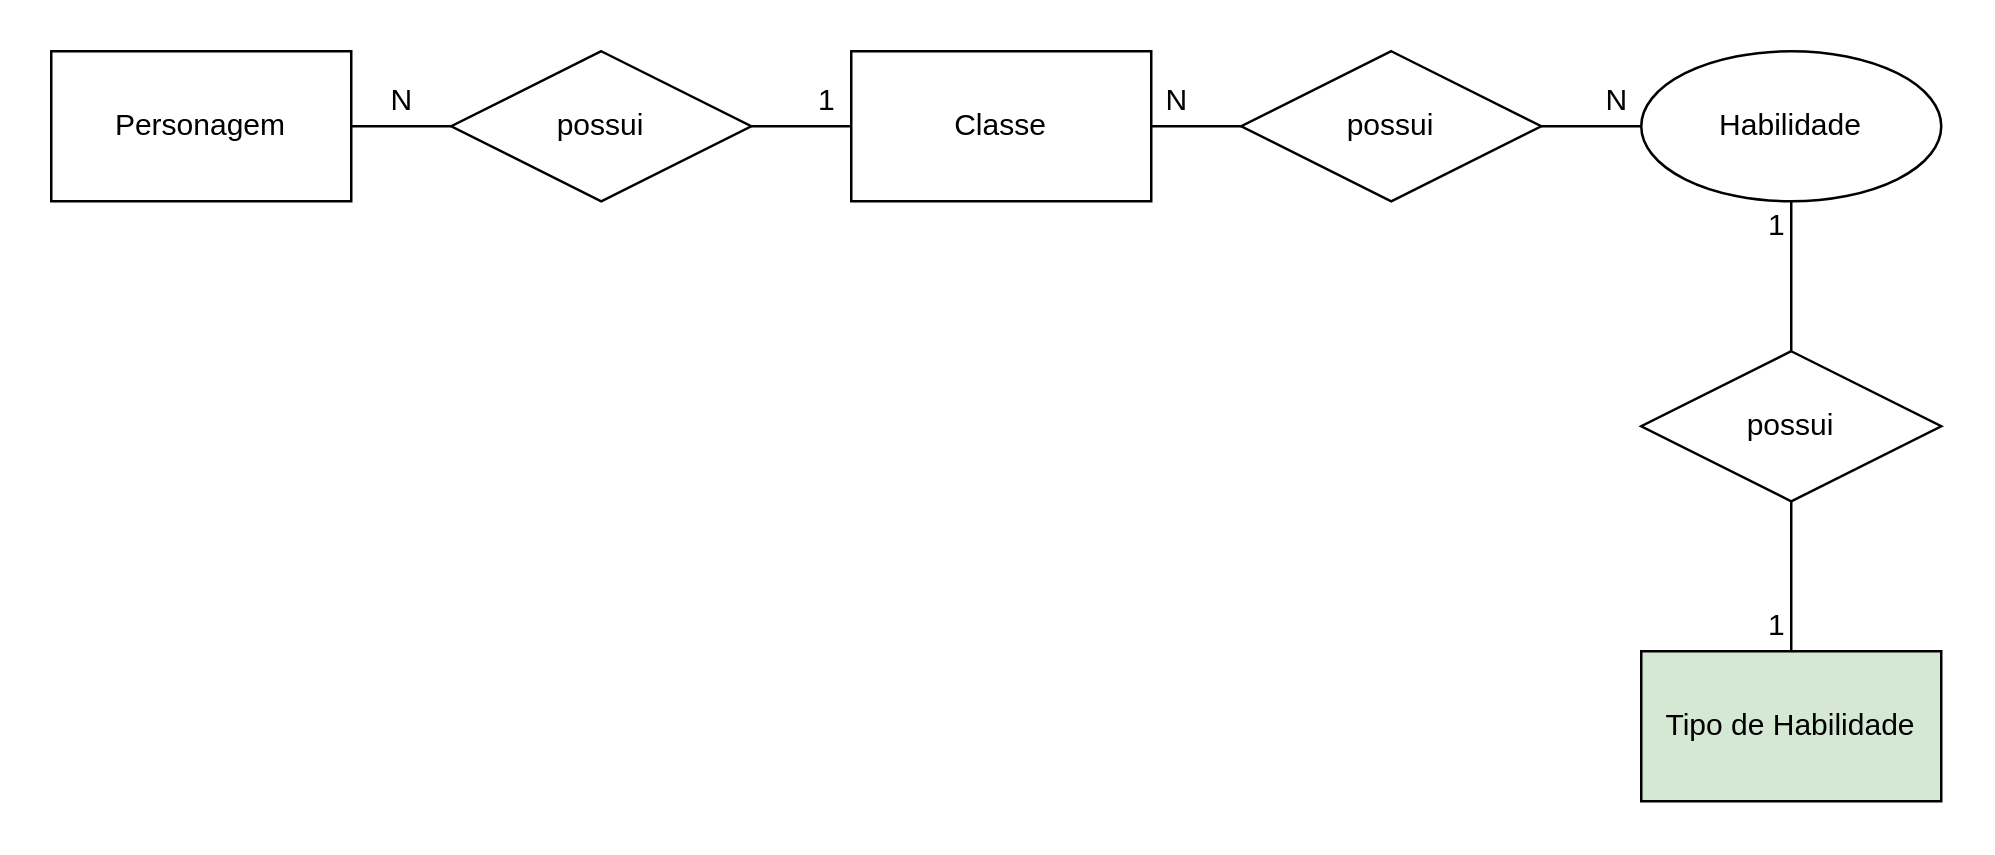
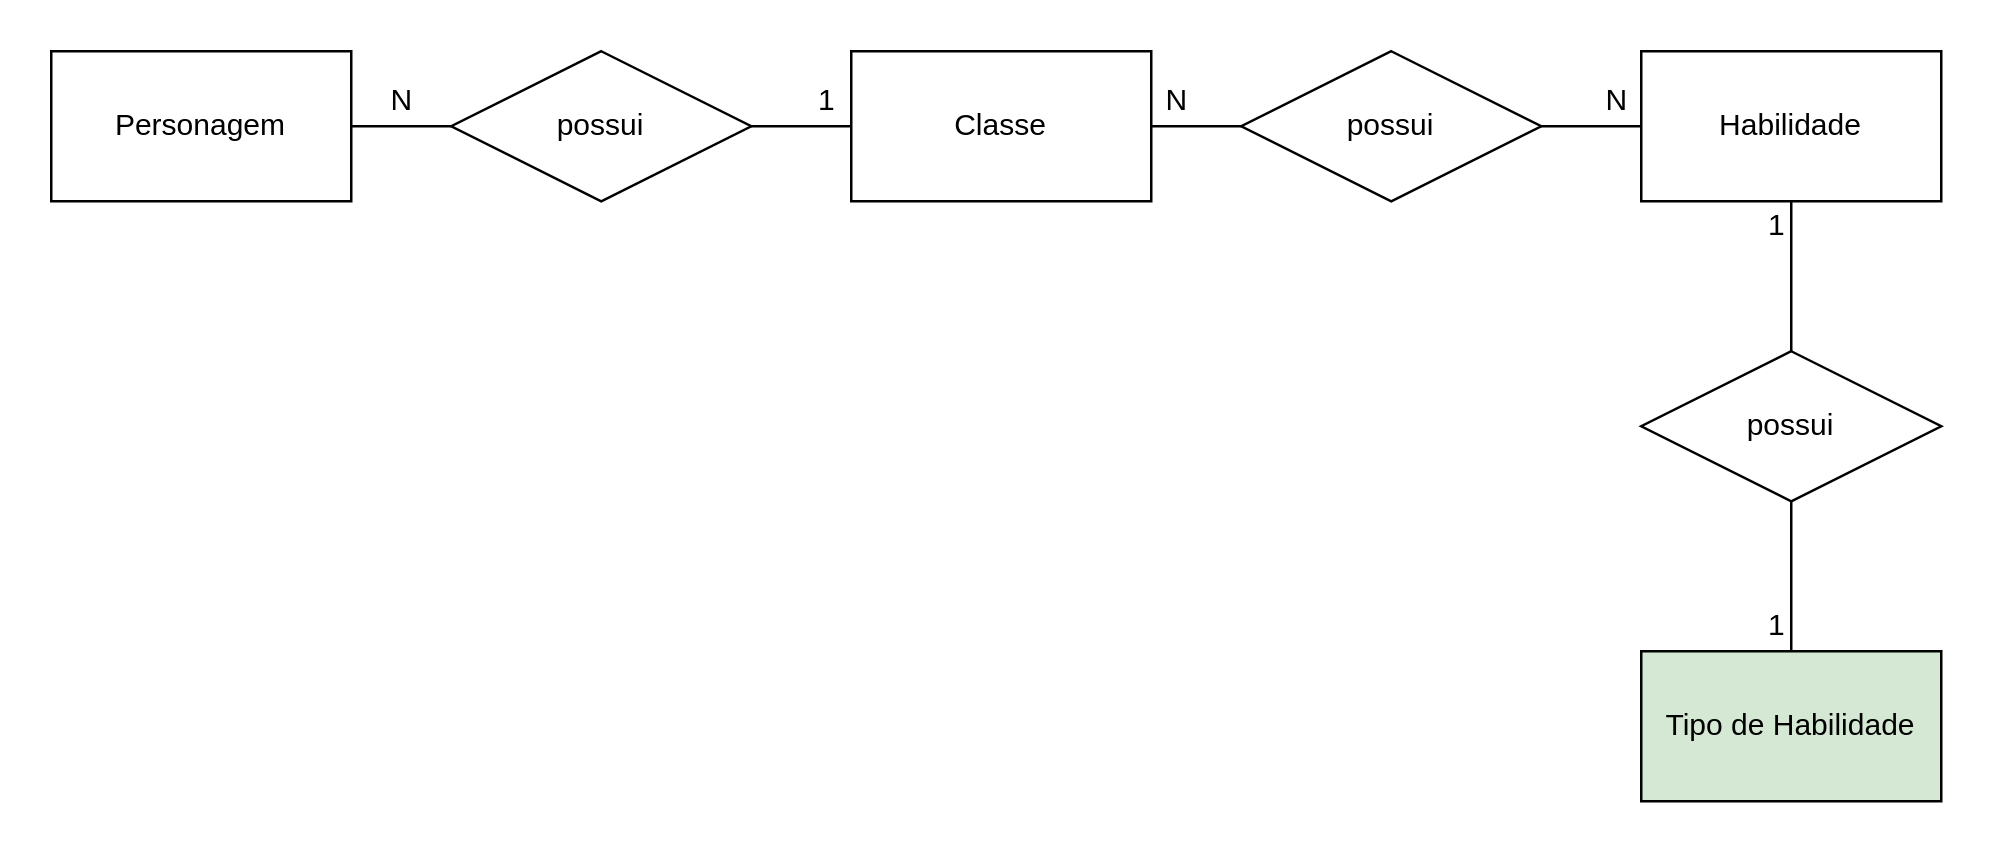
(1791, 126) -> (1791, 126)
